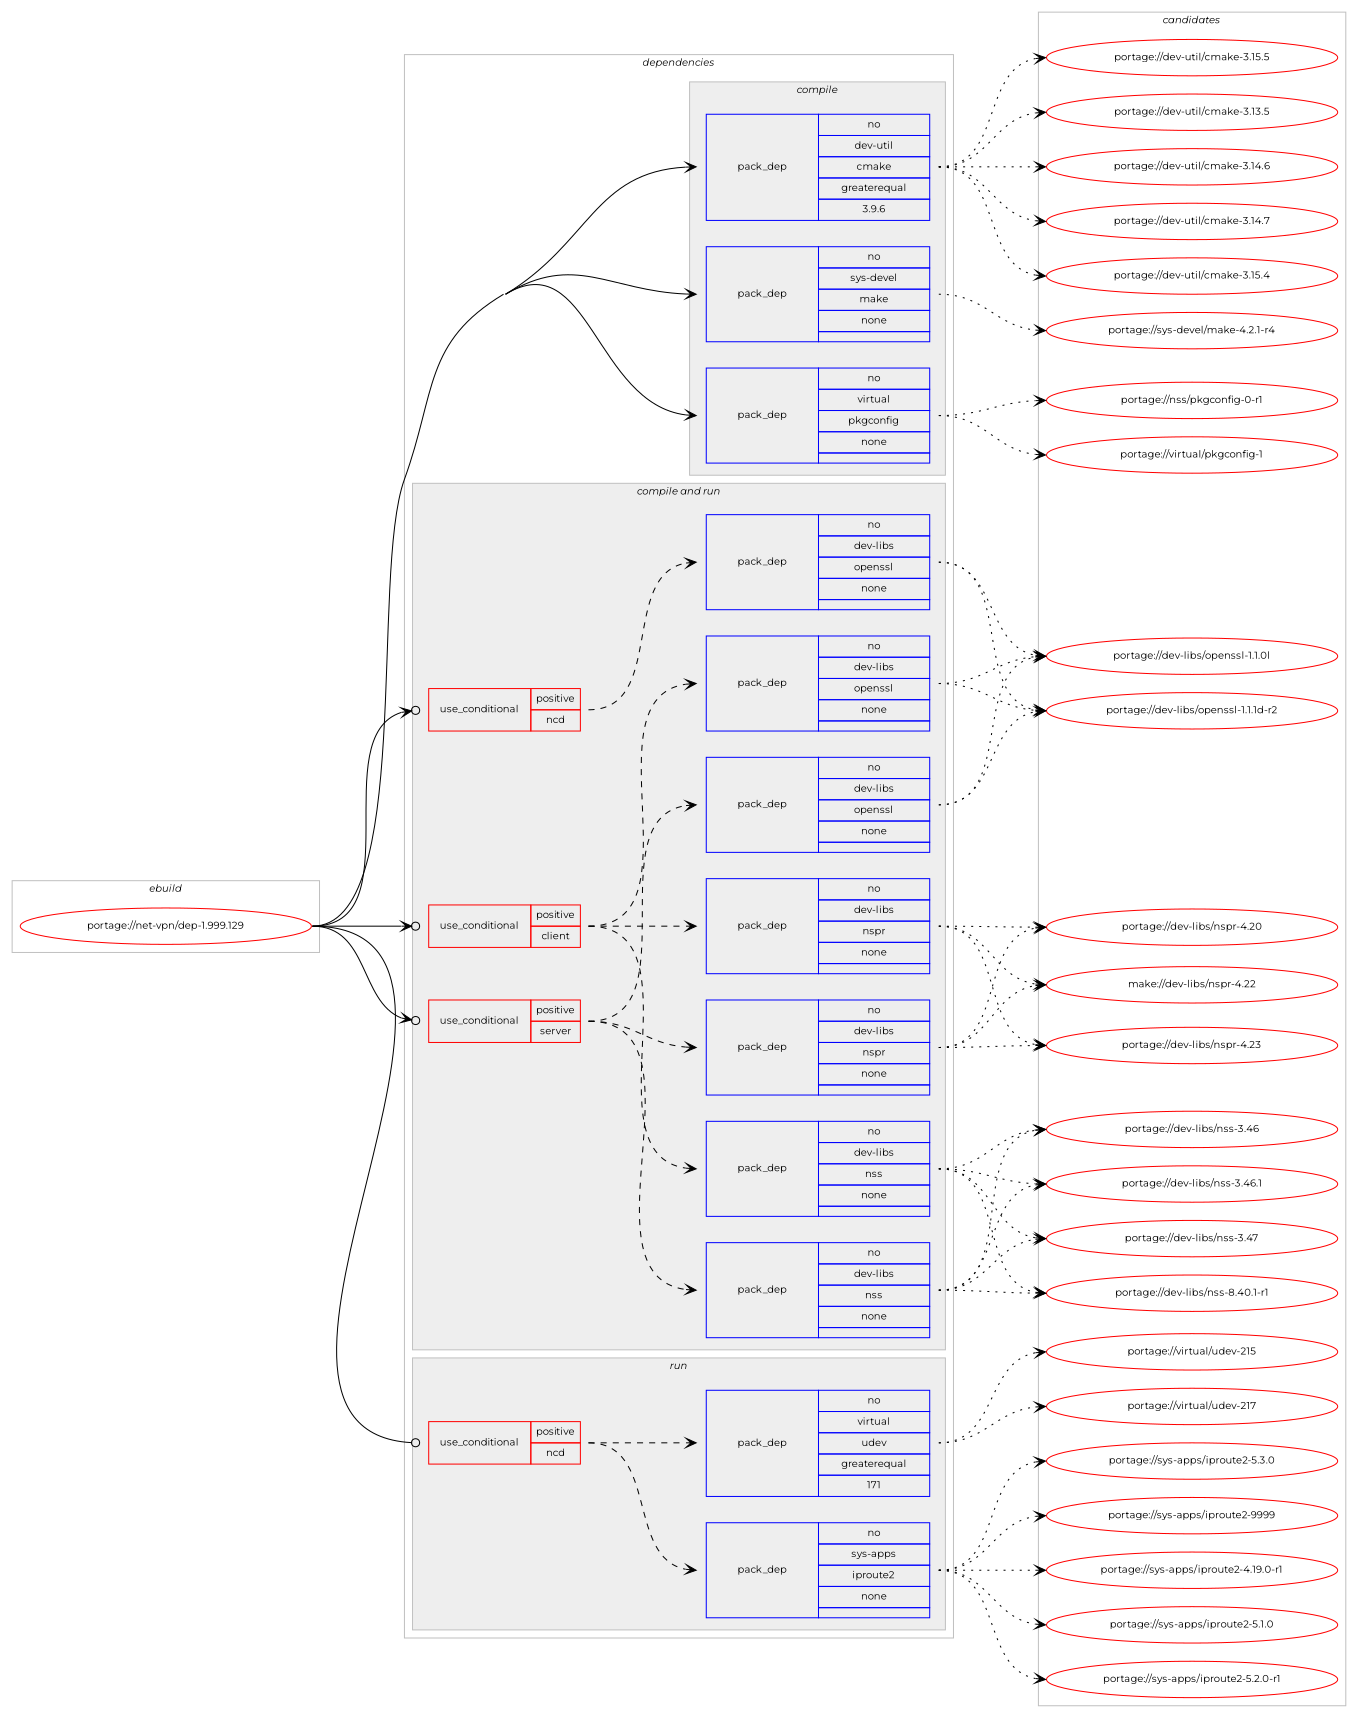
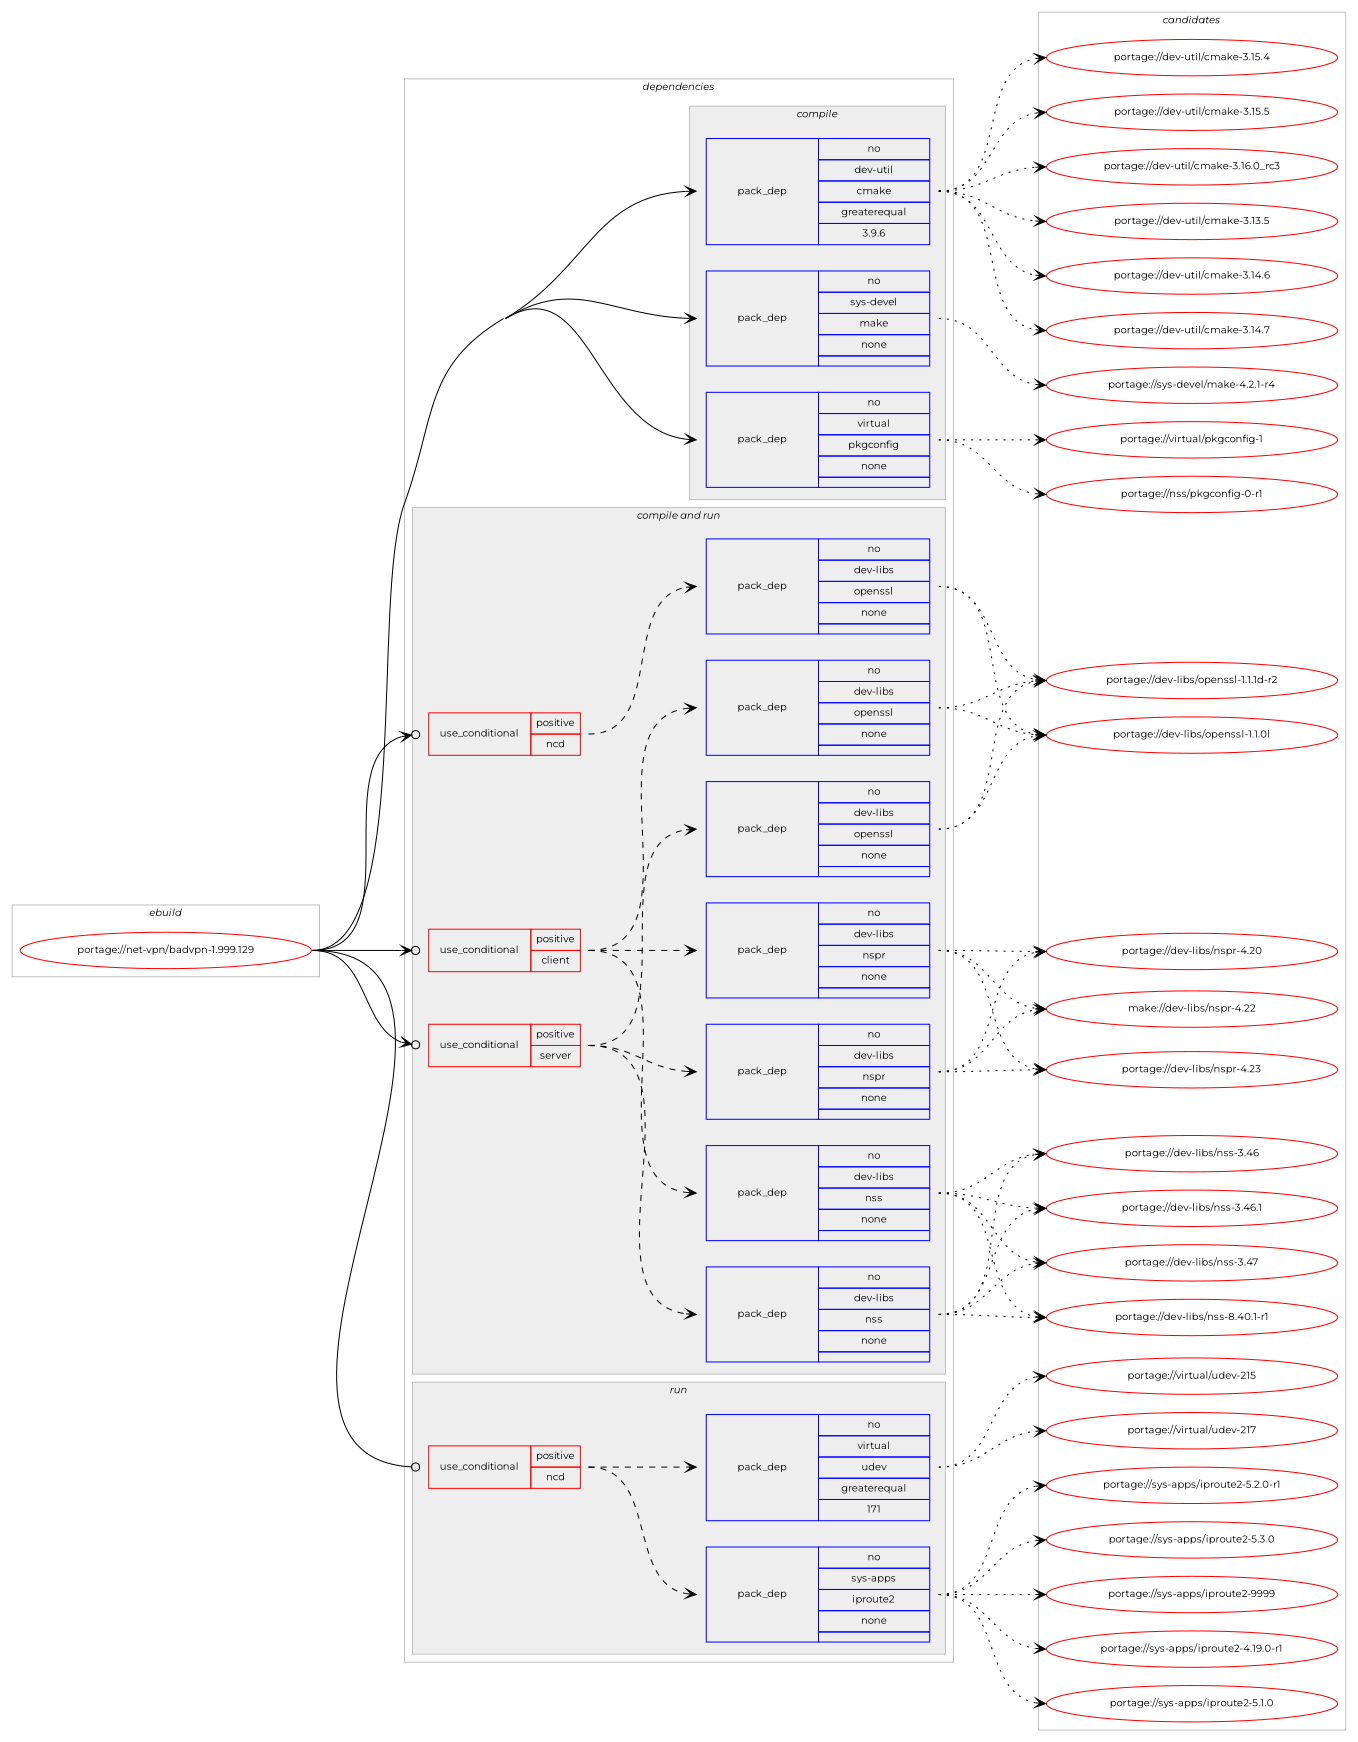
none -> (1192, 167)
(166, 926) -> (166, 950)
